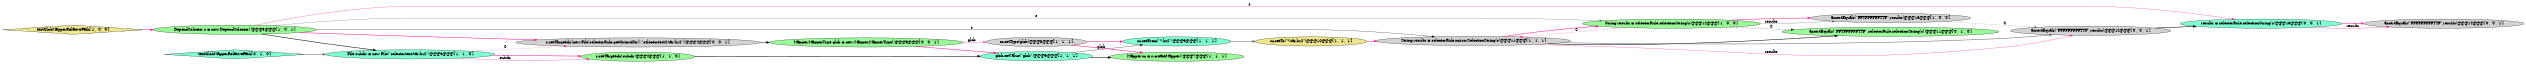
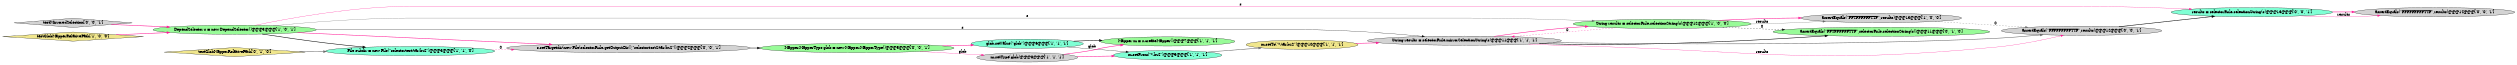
none -> (73, 23)
(235, 54) -> (235, 52)
(638, 57) -> none
